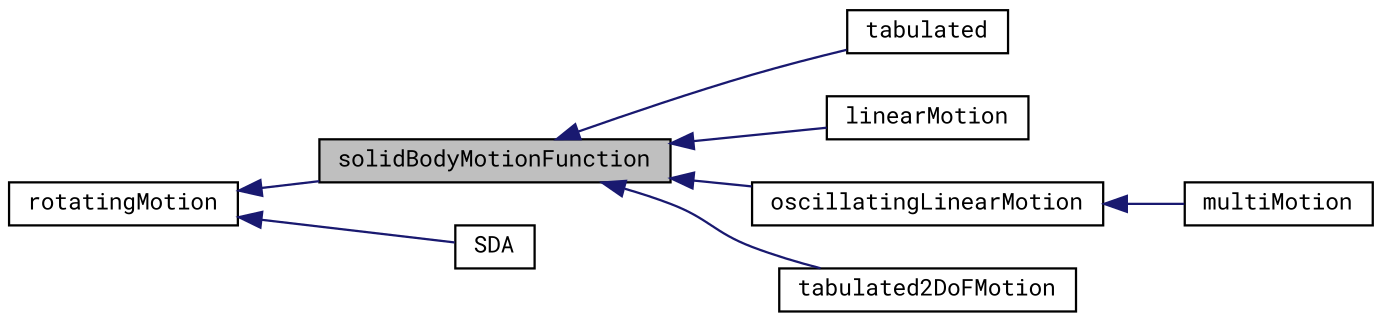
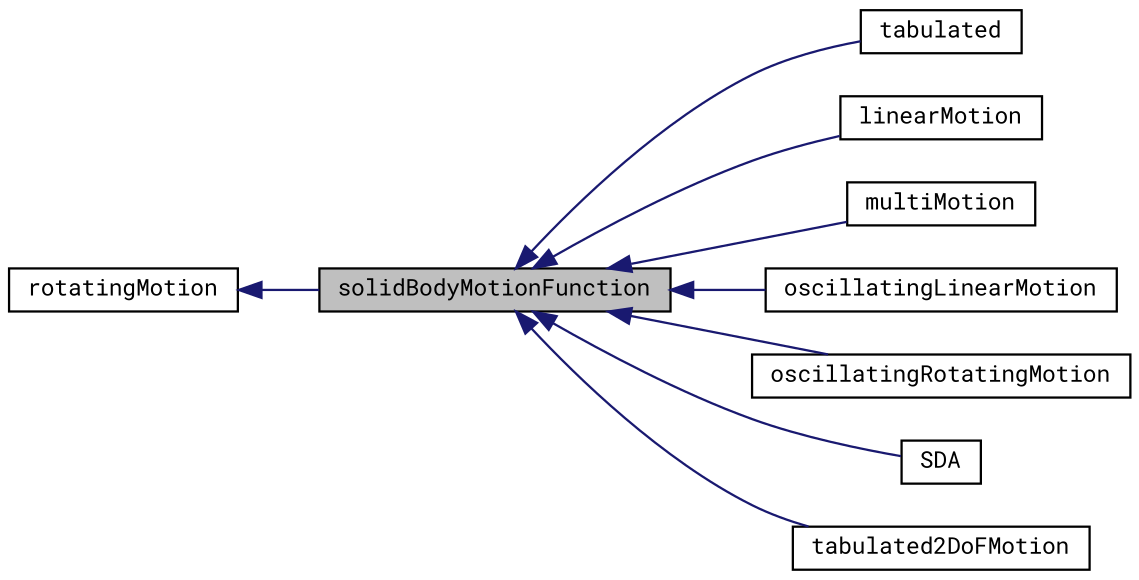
(1156, 204) -> (739, 243)
(358, 231) -> (721, 407)
none -> (941, 376)
